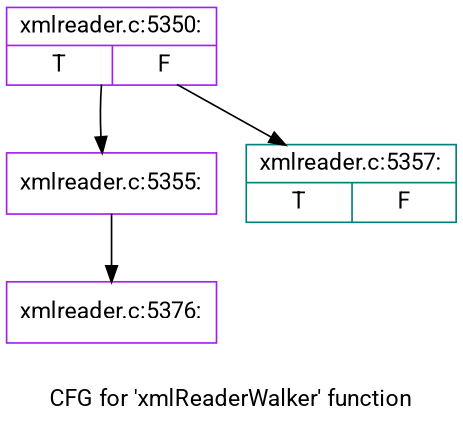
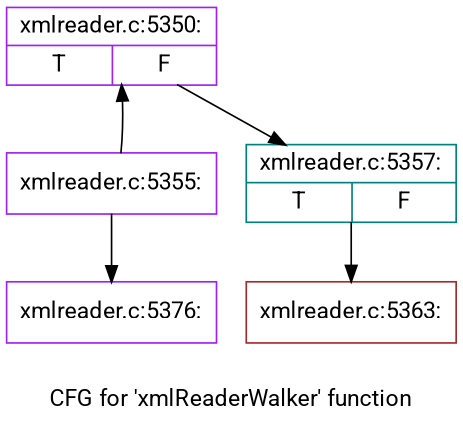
(100, 111) -> (123, 127)
none -> (351, 312)
